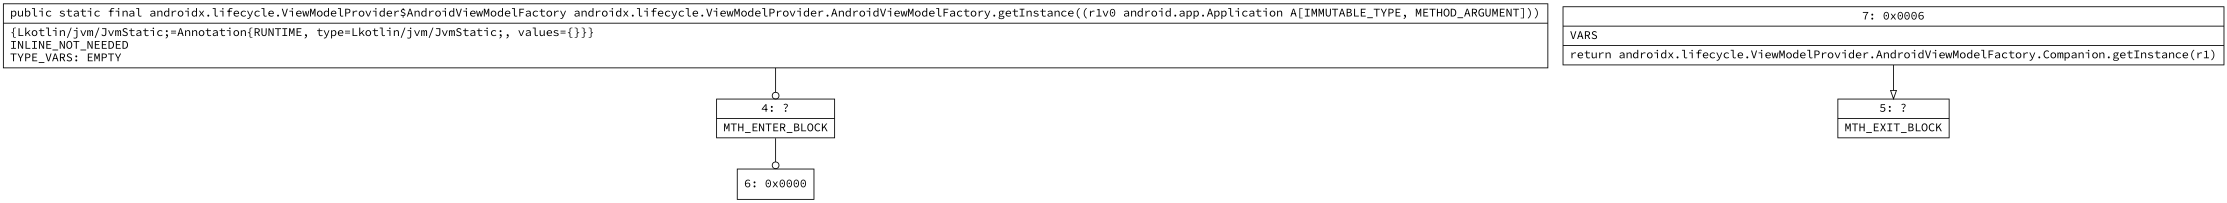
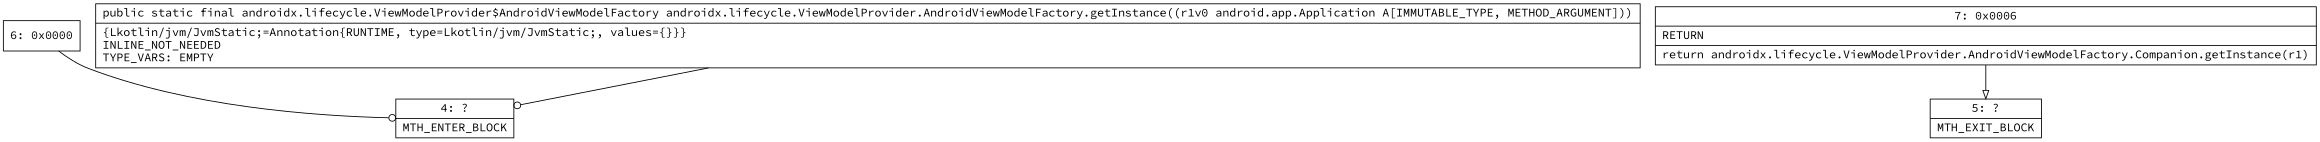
(1584, 35) -> (1683, 35)
(776, 150) -> (219, 102)
